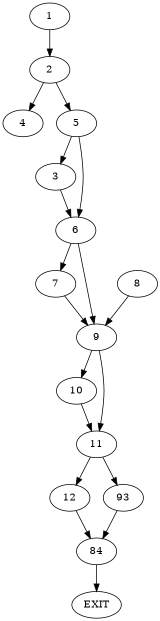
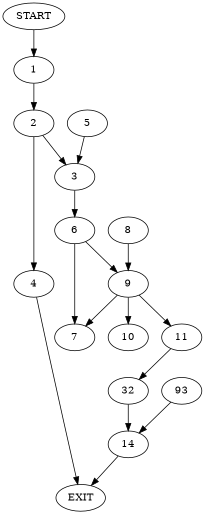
none -> (34, 16)
(61, 93) -> (52, 147)
(83, 173) -> none
(74, 308) -> (104, 308)
none -> (56, 387)
(85, 414) -> none
(108, 468) -> none
(70, 498) -> (128, 391)
(97, 551) -> (128, 444)
